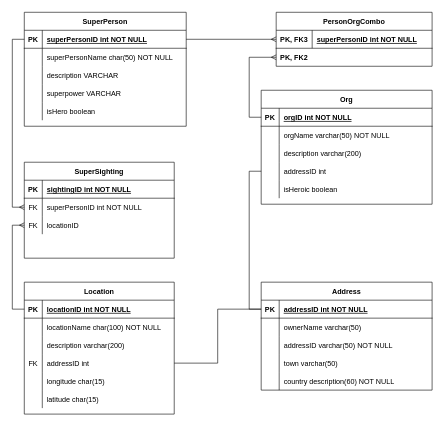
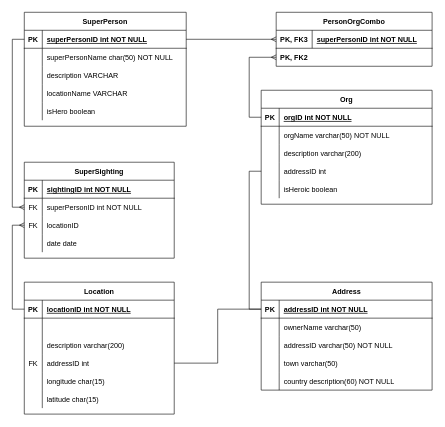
(82, 94) -> (84, 94)
none -> (108, 243)
(108, 327) -> none
